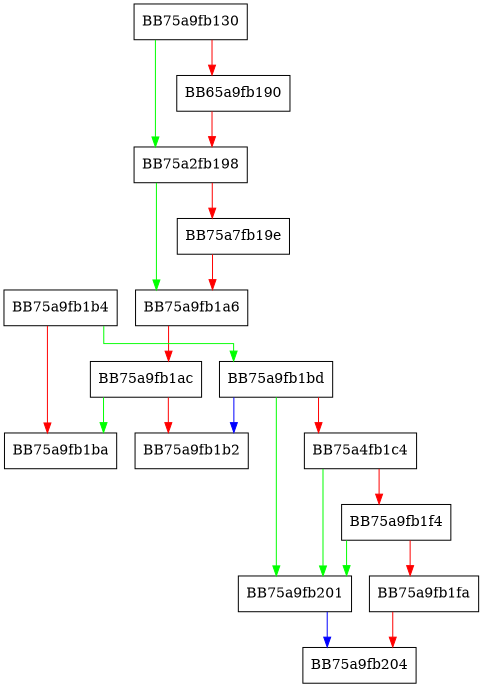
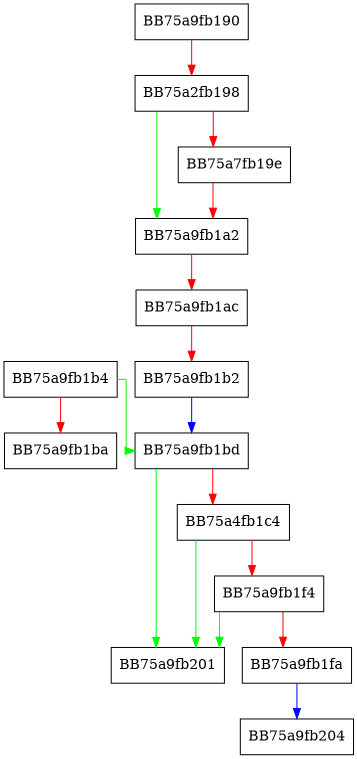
(191, 22) -> none
(233, 93) -> (192, 22)
(192, 308) -> (192, 236)
(104, 410) -> none
(234, 410) -> (192, 410)
(327, 625) -> none
(393, 625) -> (297, 696)
